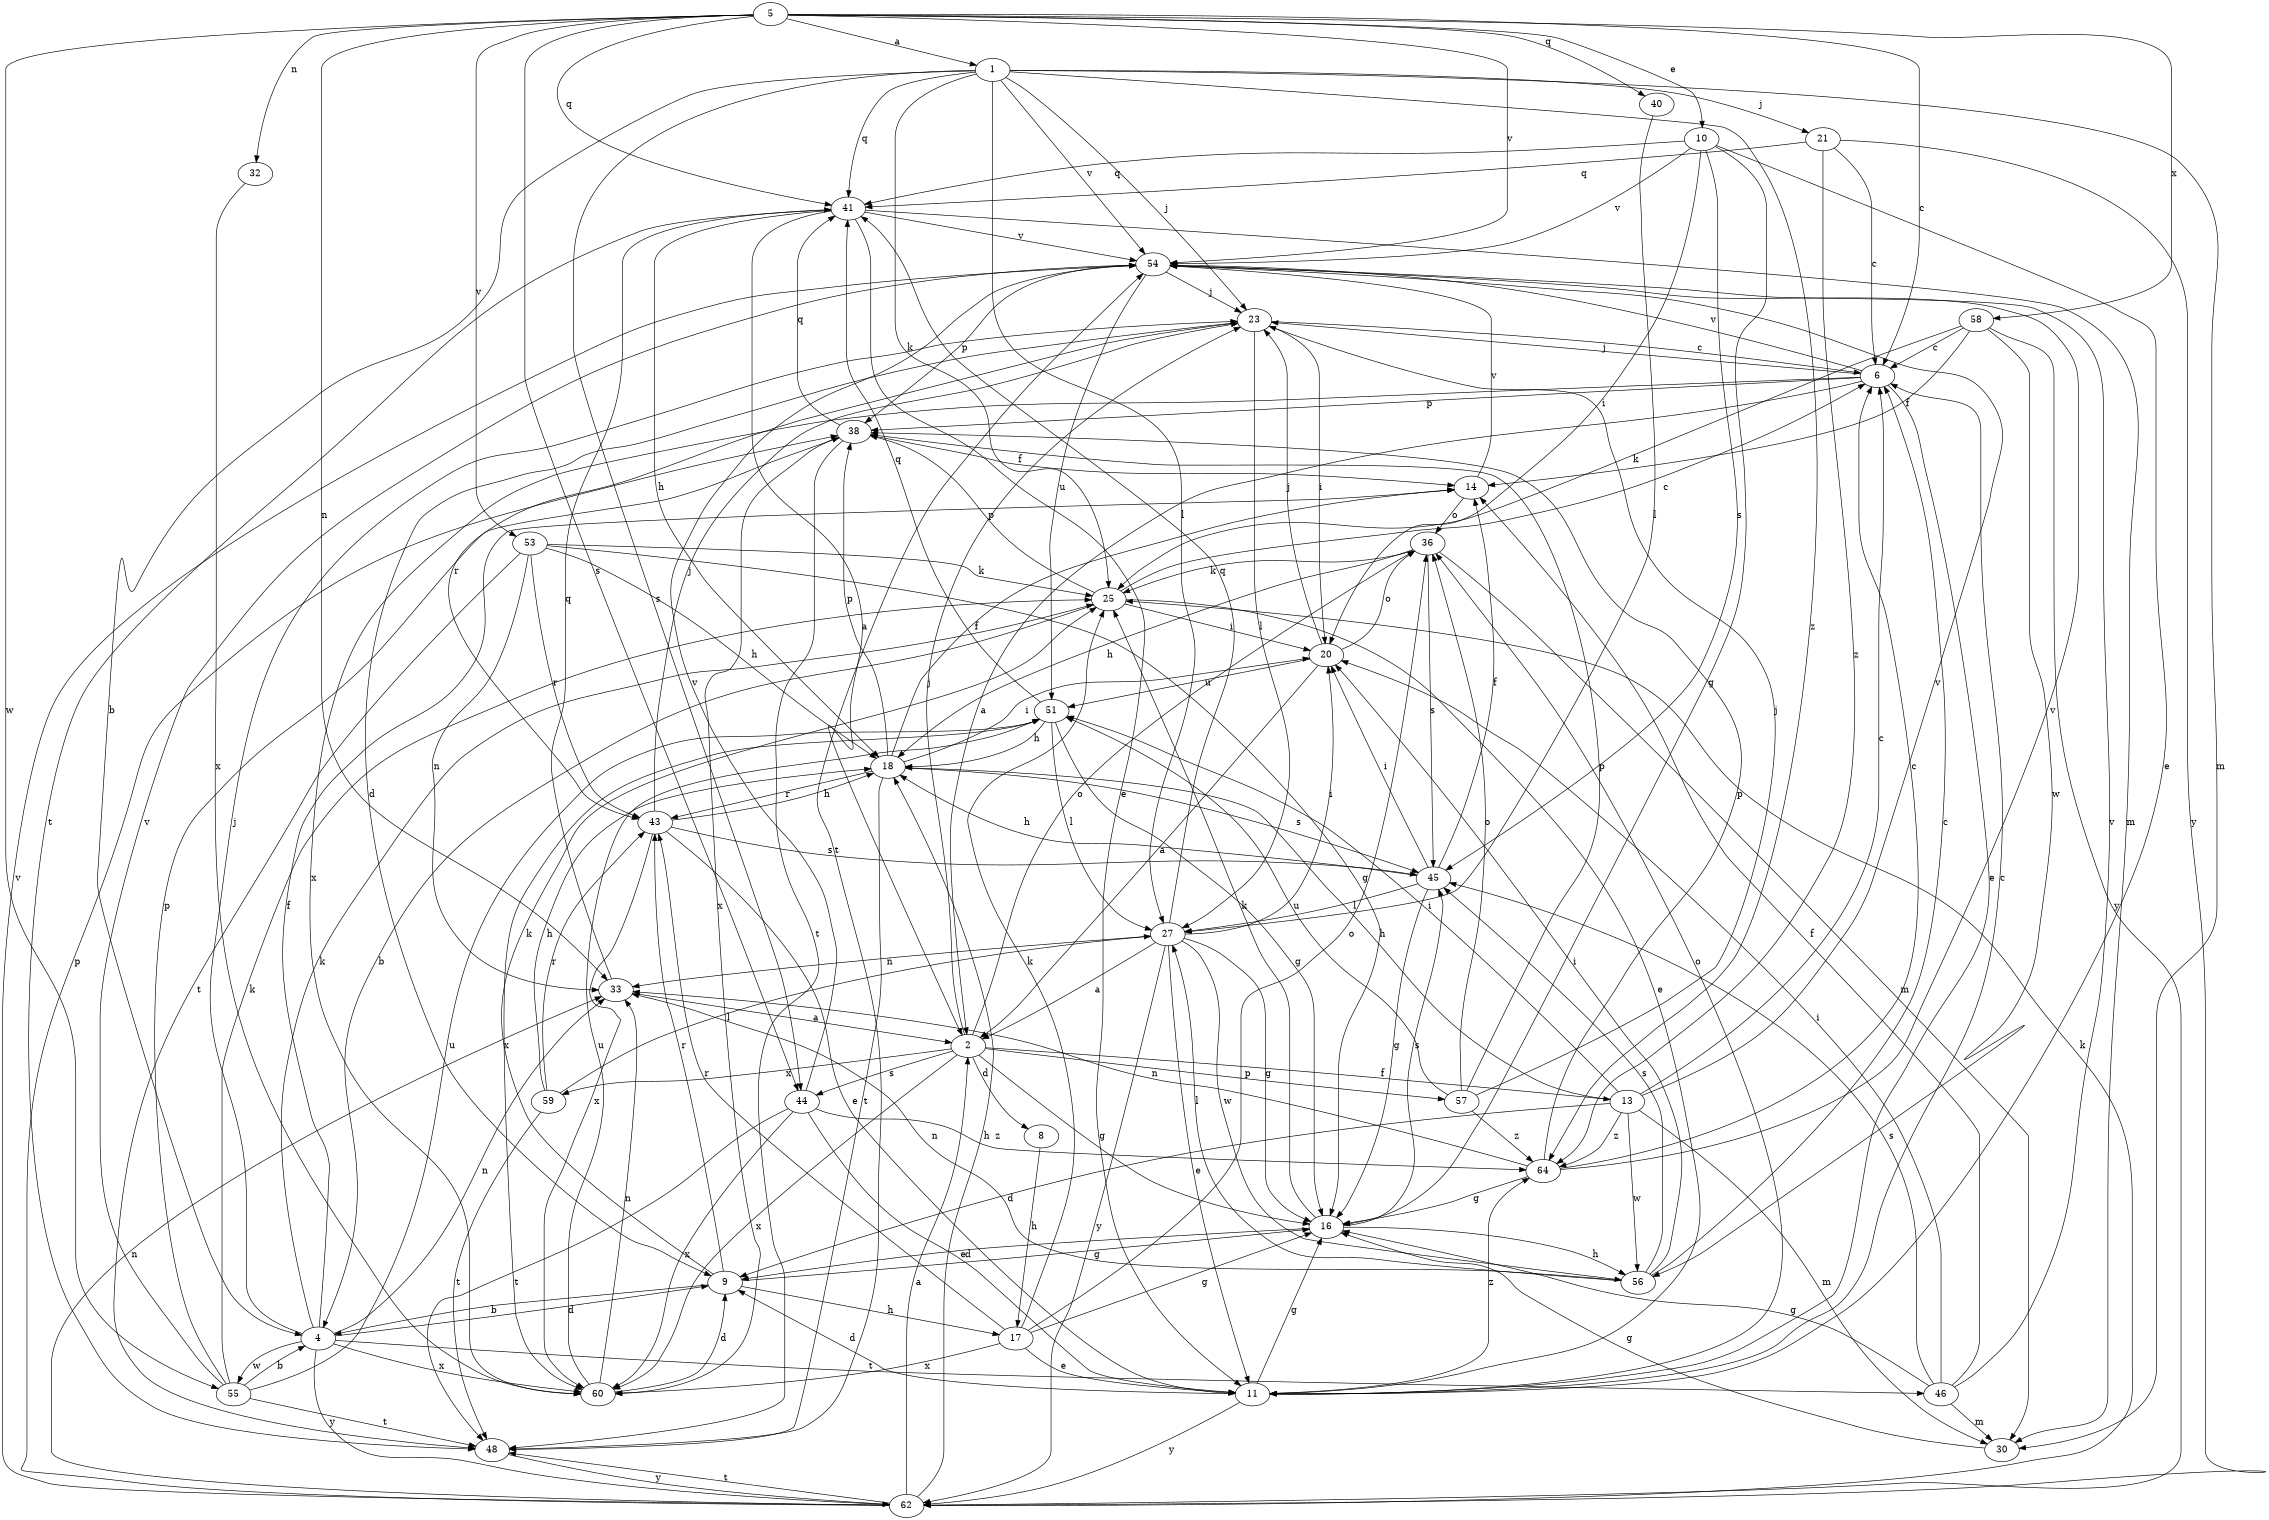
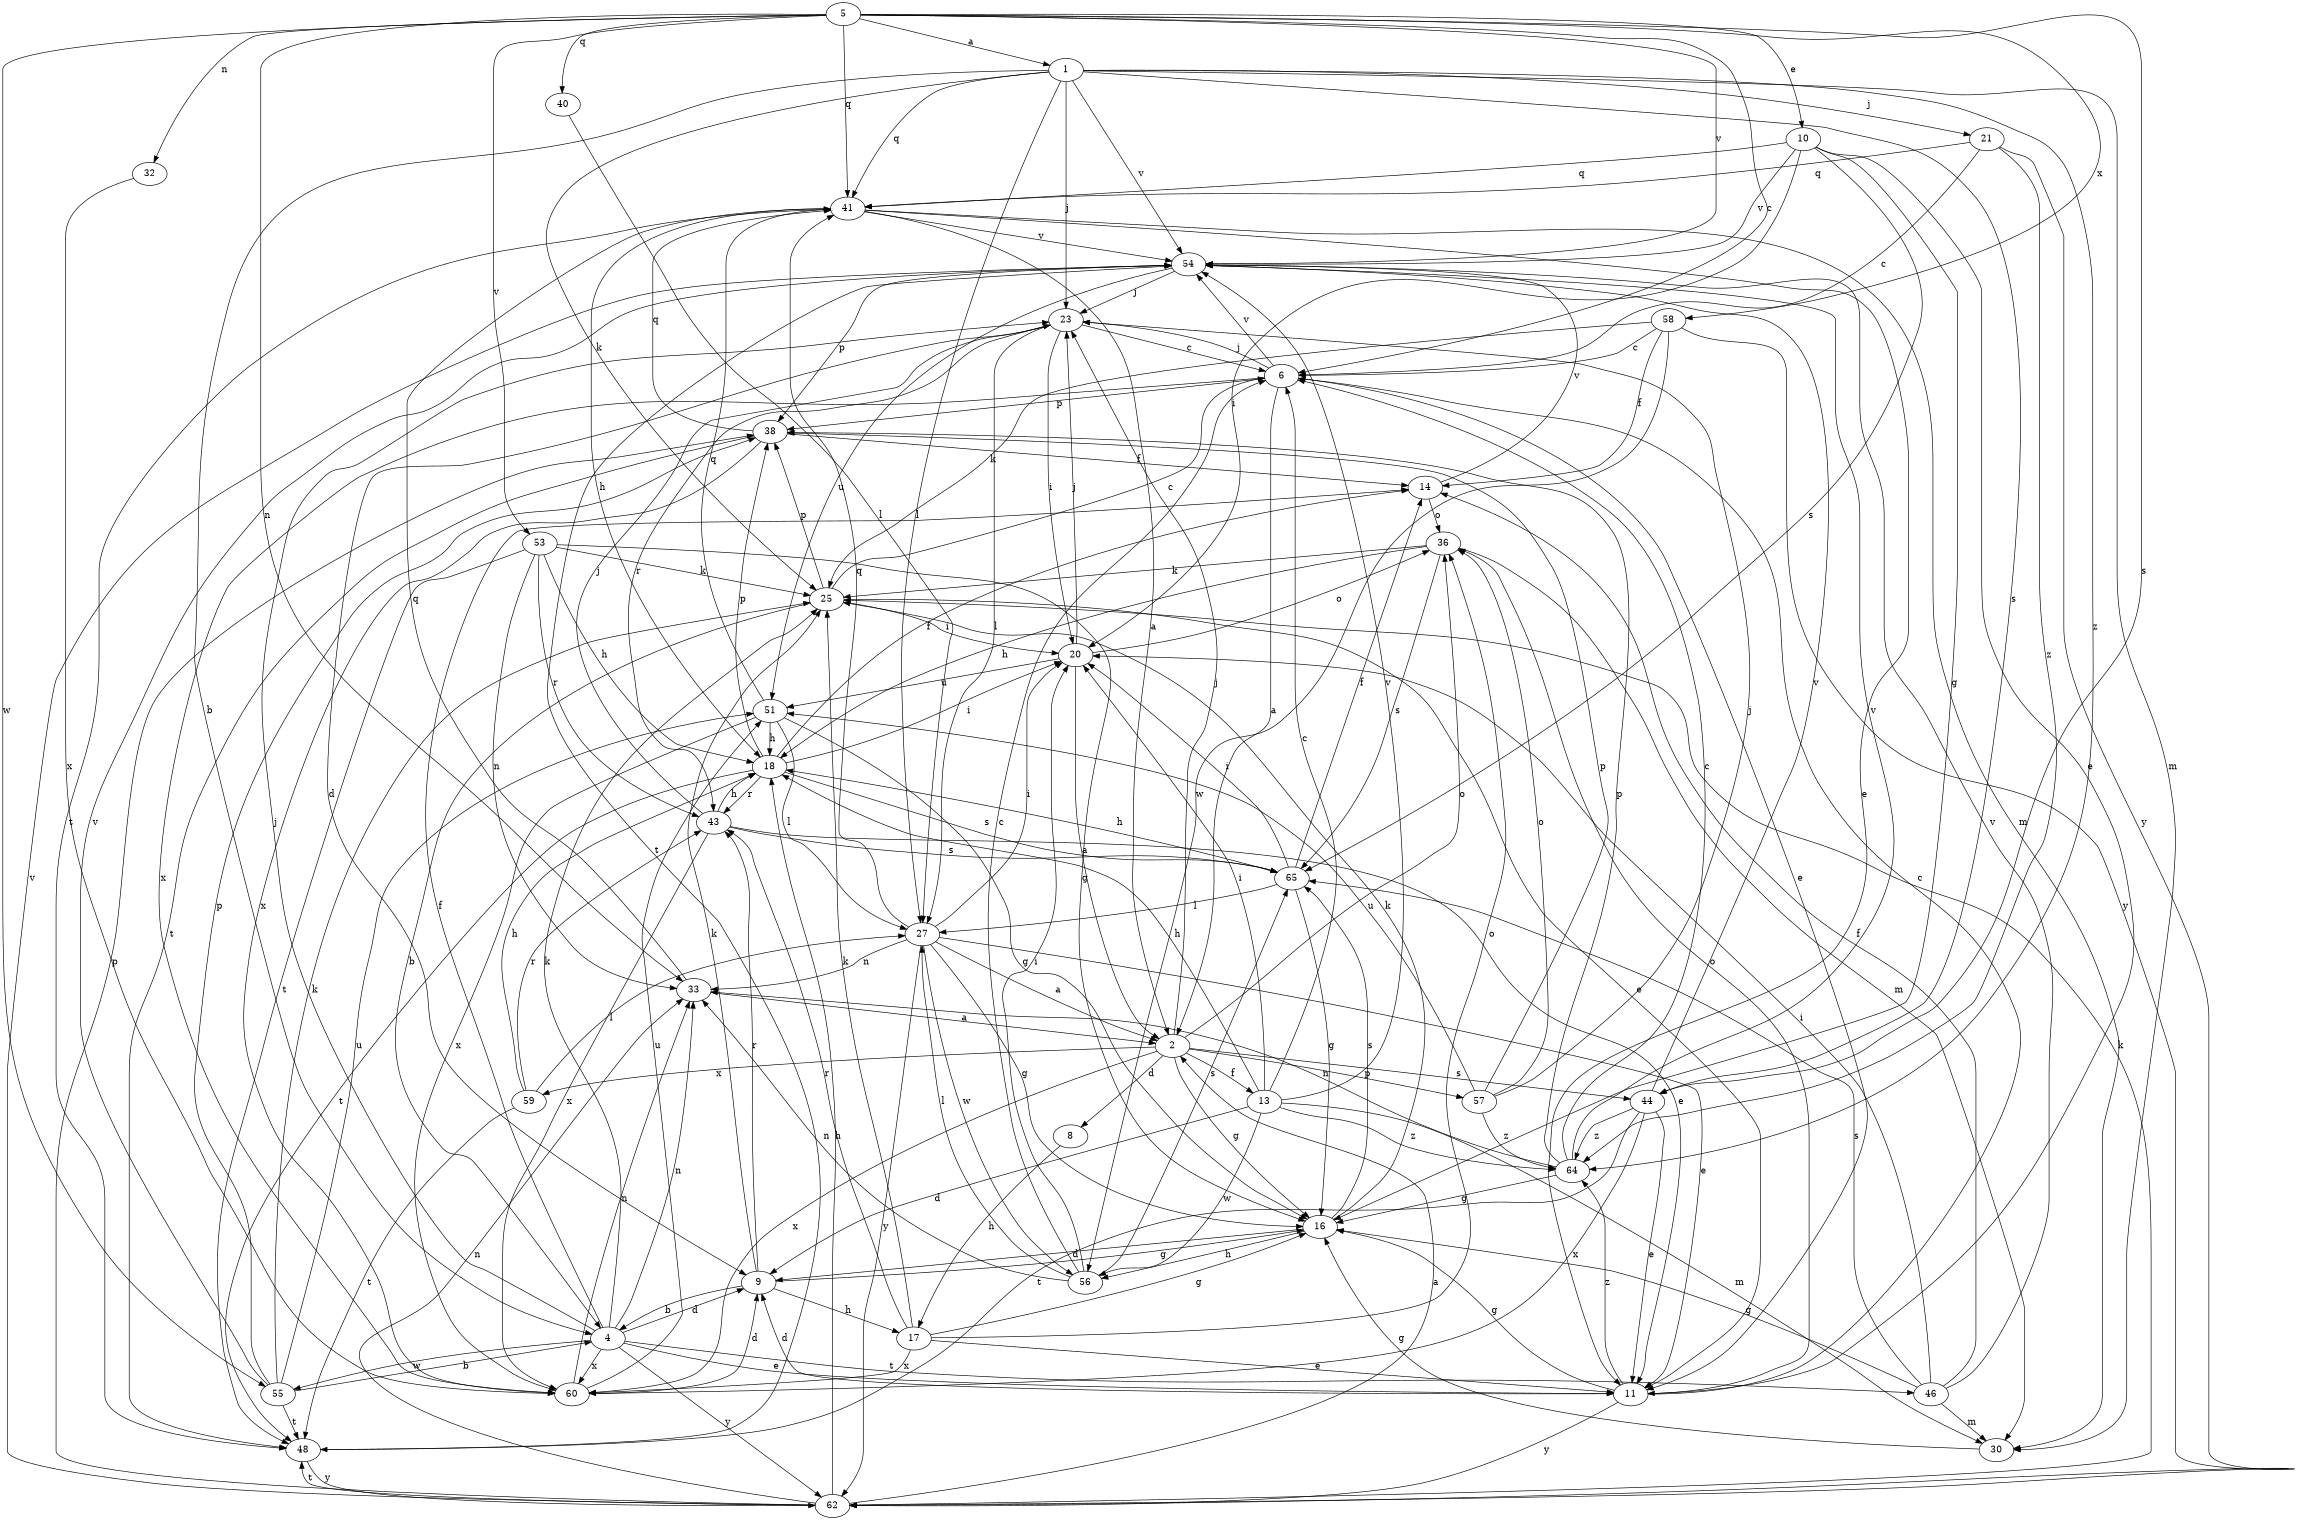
(1433, 878) -> (1292, 878)
(1399, 885) -> (1232, 870)
none -> (1114, 1387)
